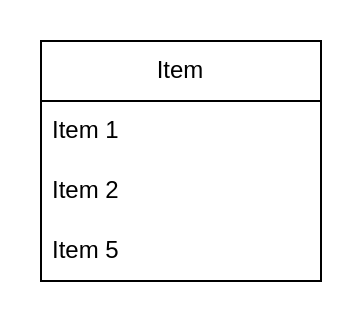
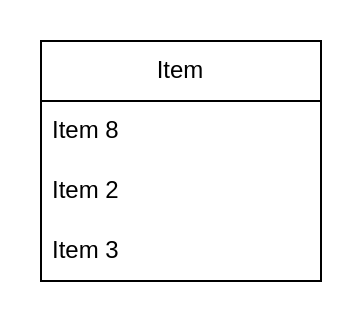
(90, 131) -> (90, 131)
(90, 251) -> (90, 251)
